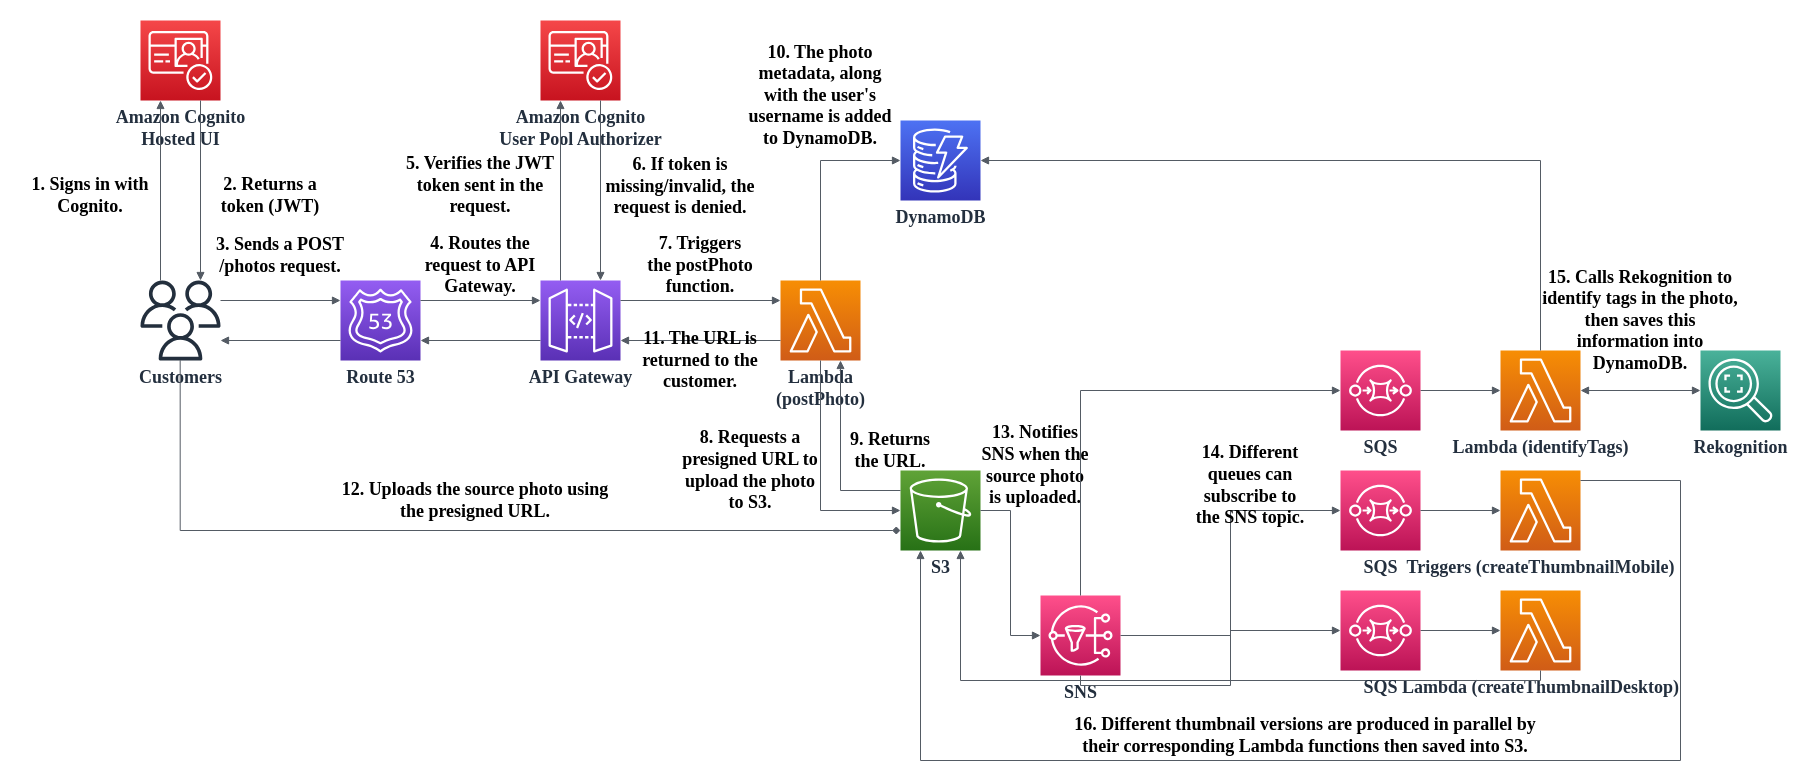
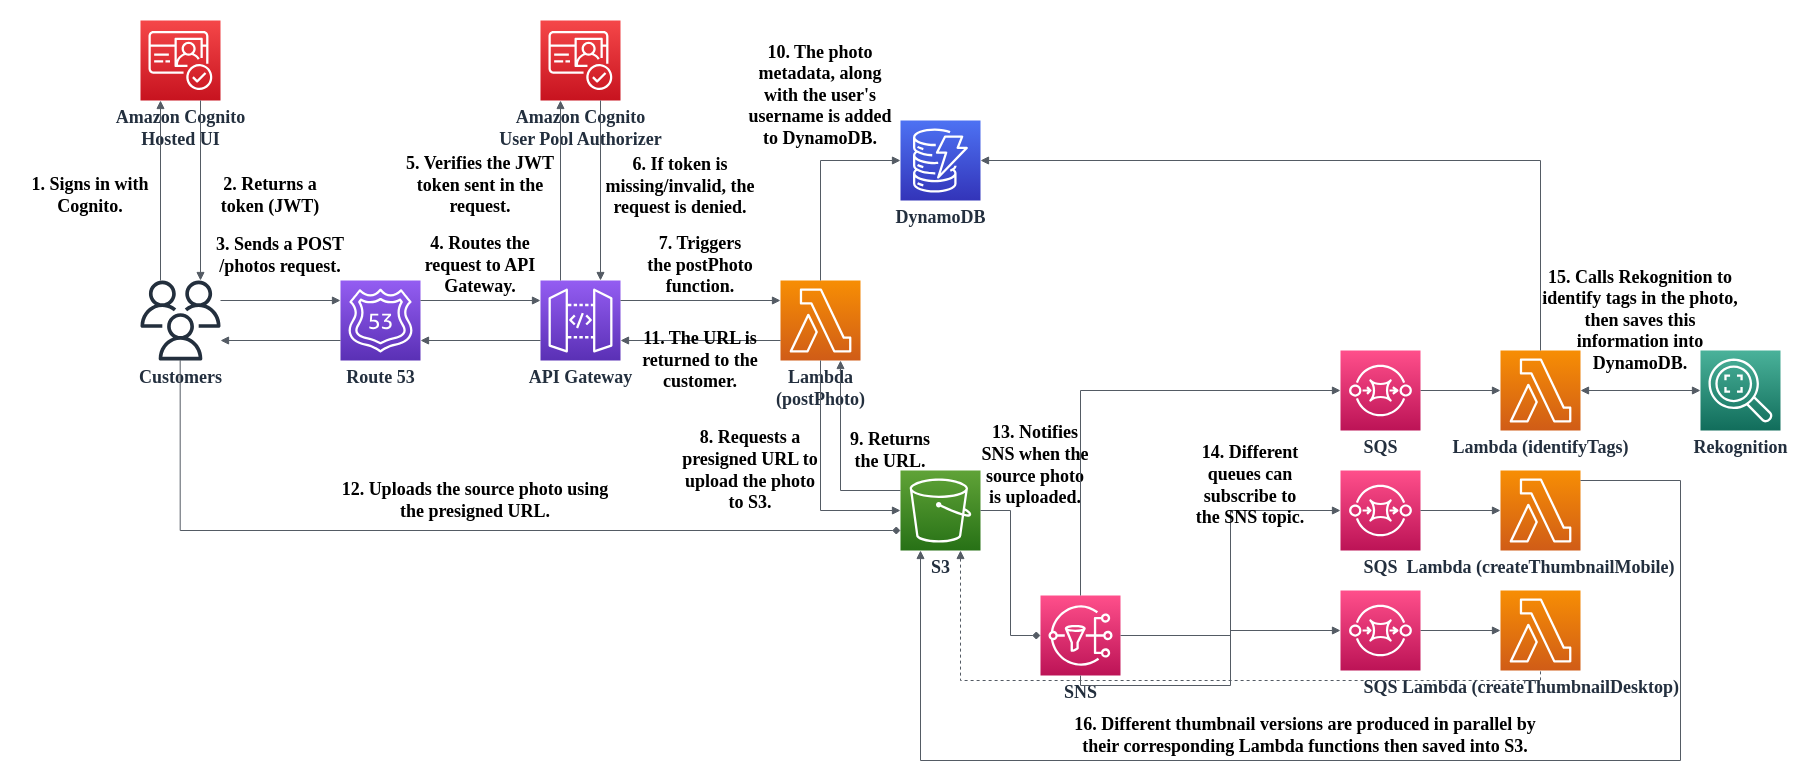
(1541, 568) -> (1541, 568)
(1031, 636) -> (1031, 636)
(1183, 681) -> (1183, 681)
